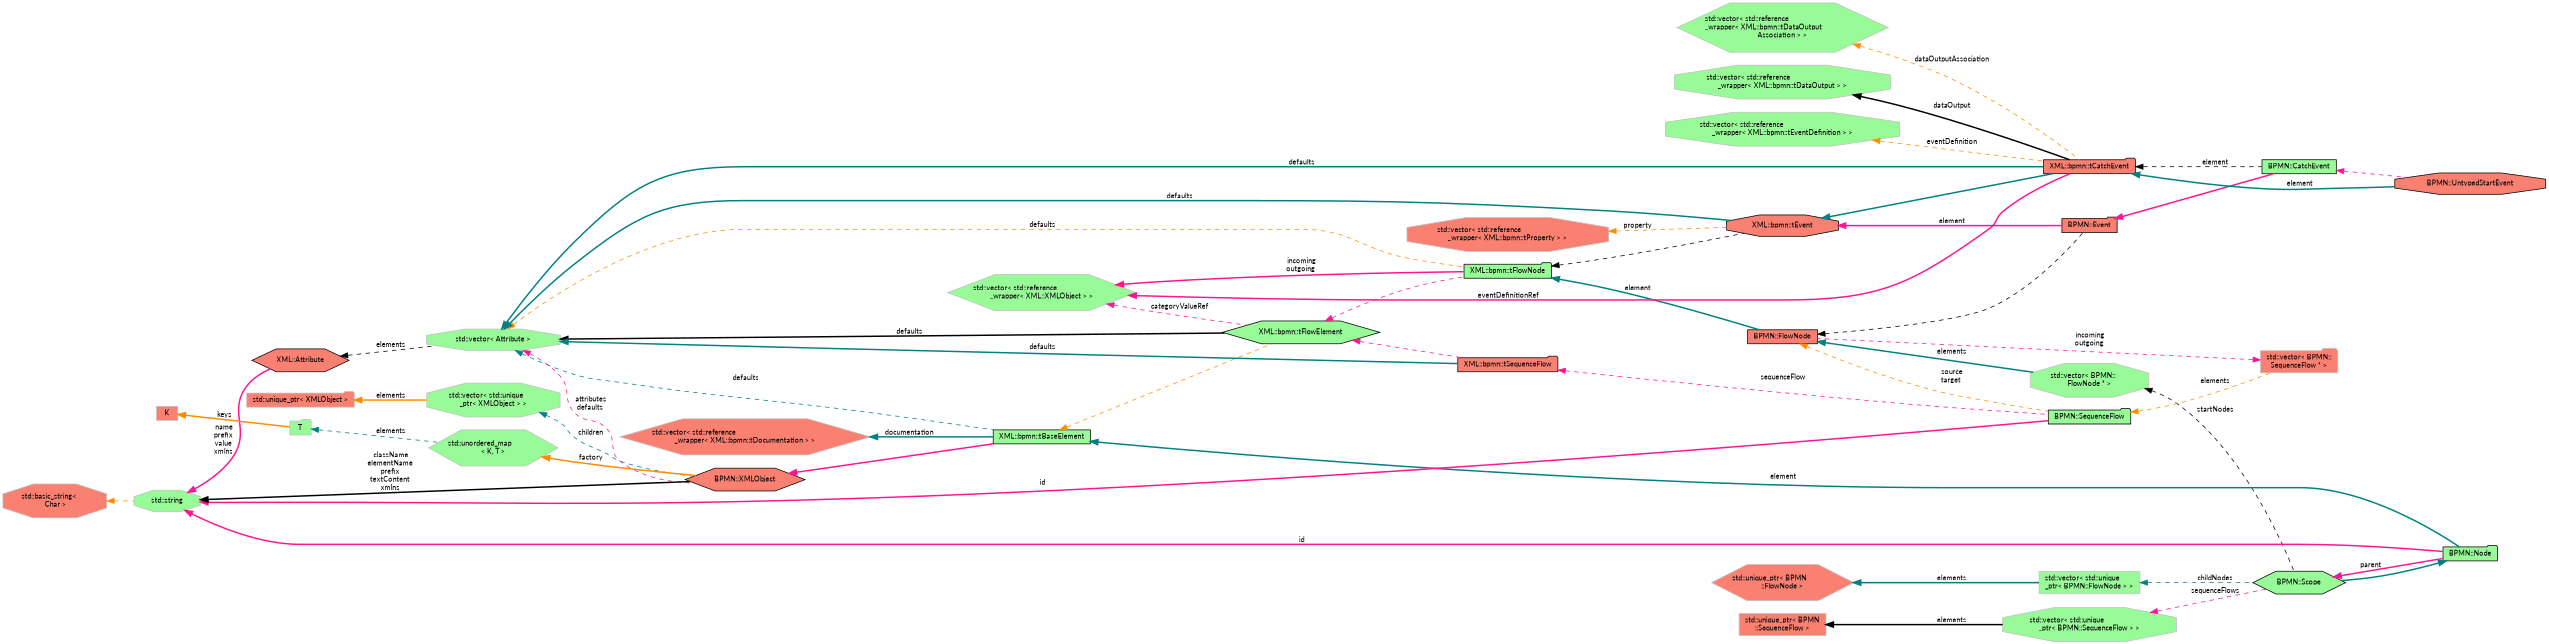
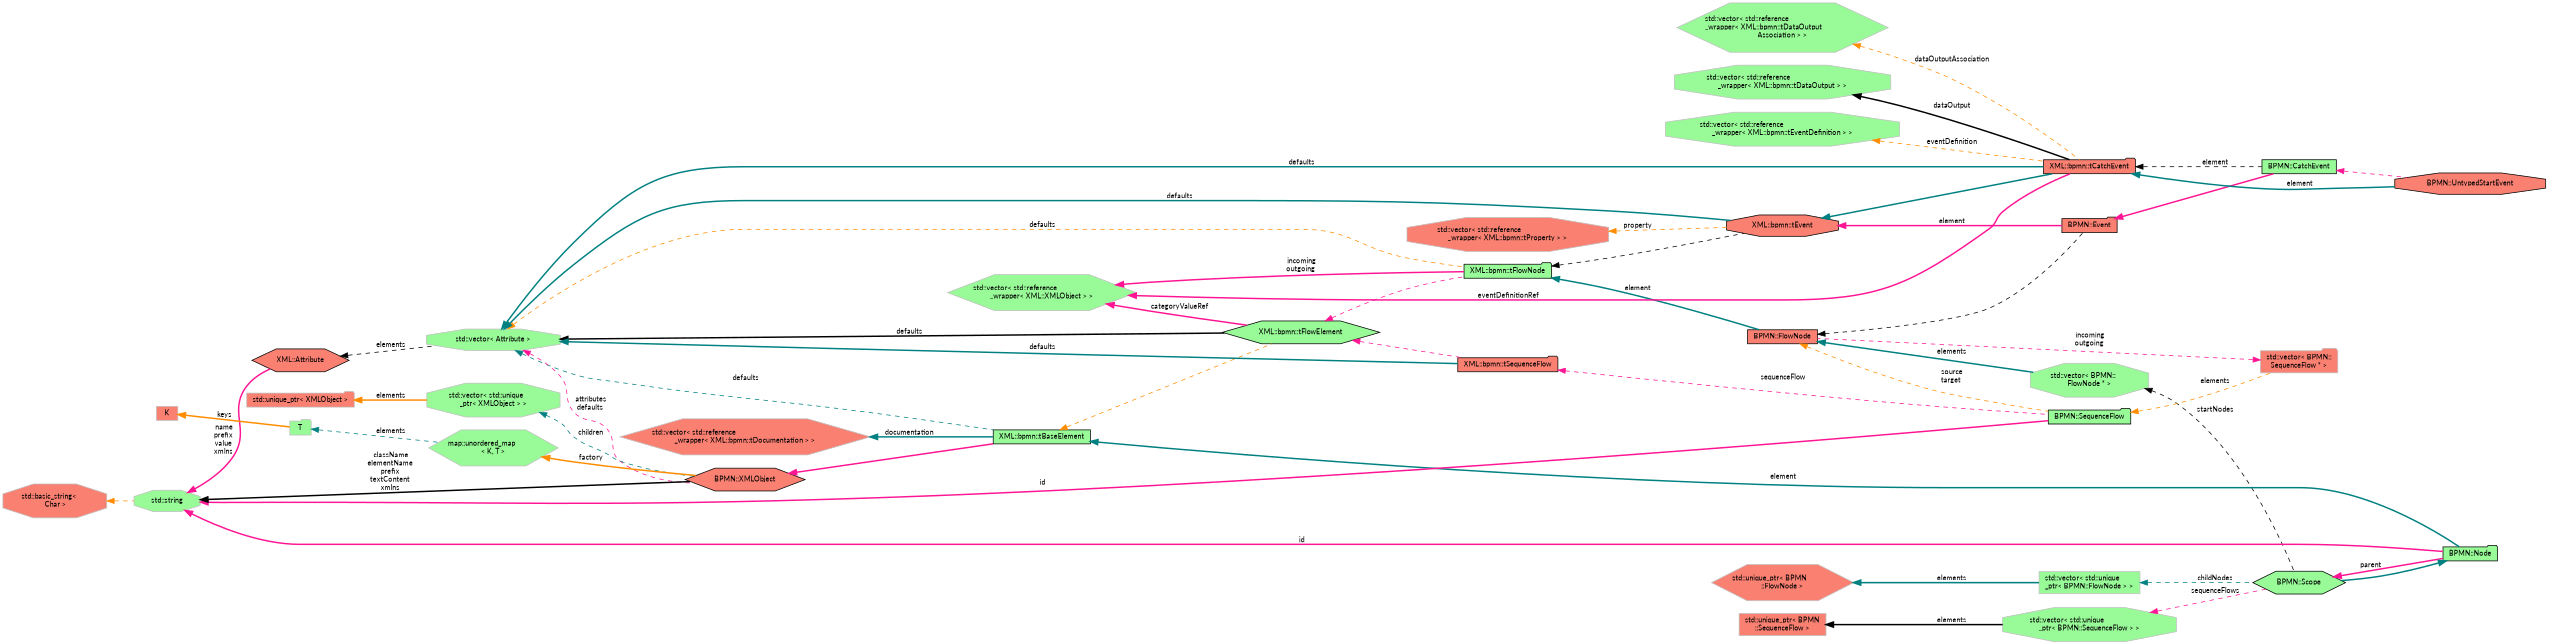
(1180, 316) -> (1180, 316)
(493, 448) -> (493, 448)
